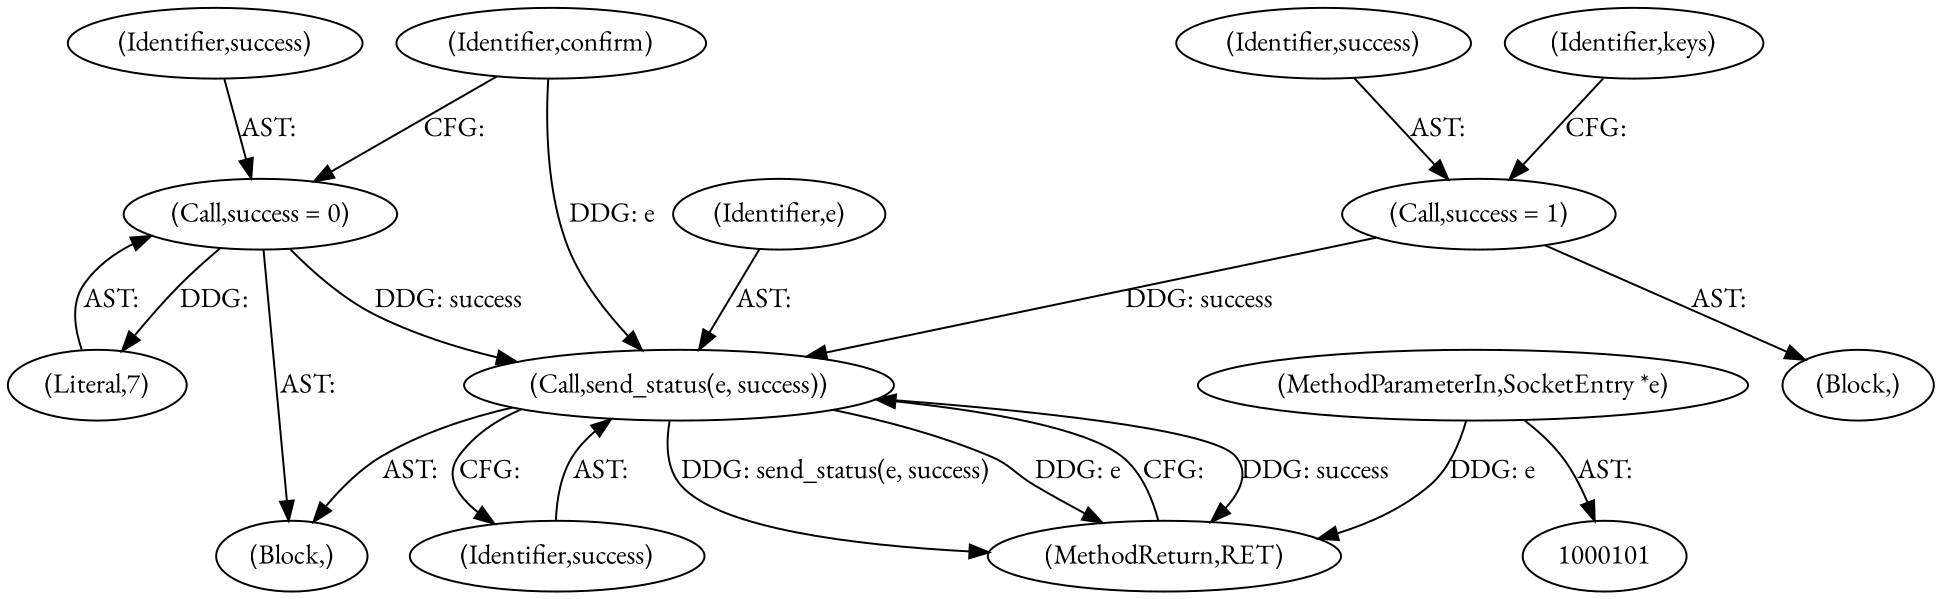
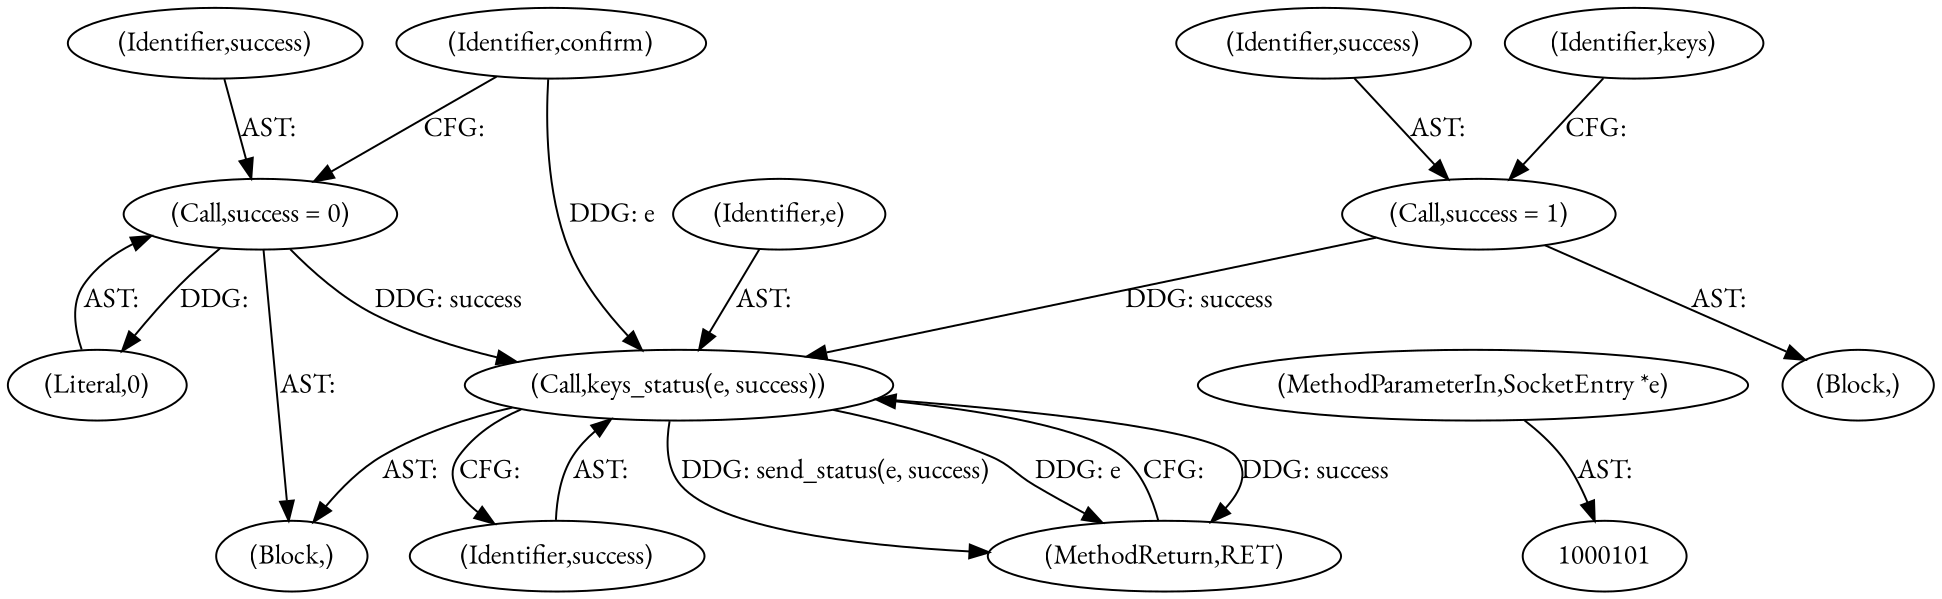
(97, 385) -> (97, 385)
(679, 385) -> (679, 385)
(1418, 494) -> none
